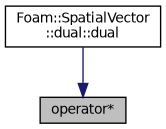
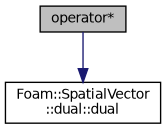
(83, 65) -> (83, 50)
